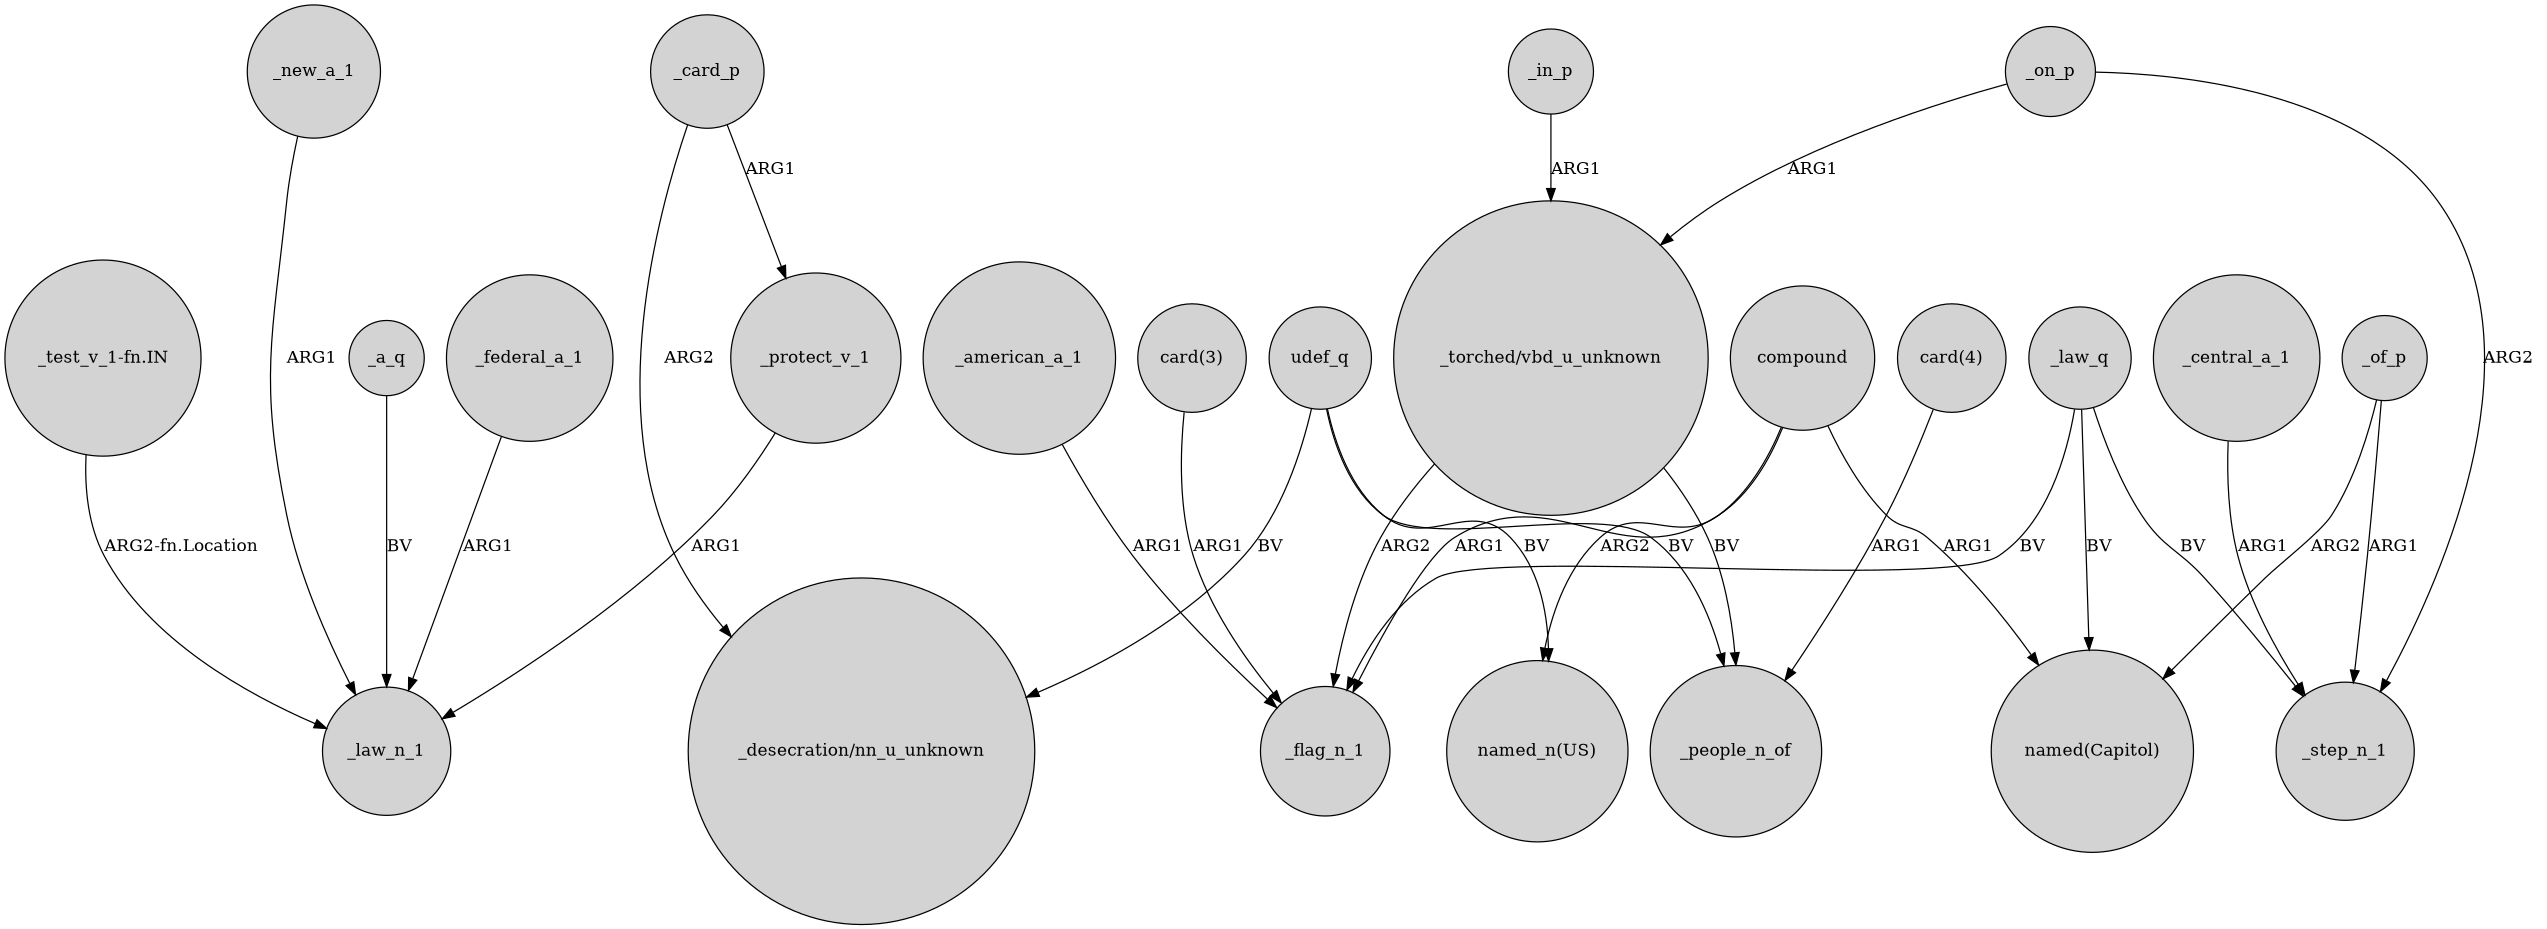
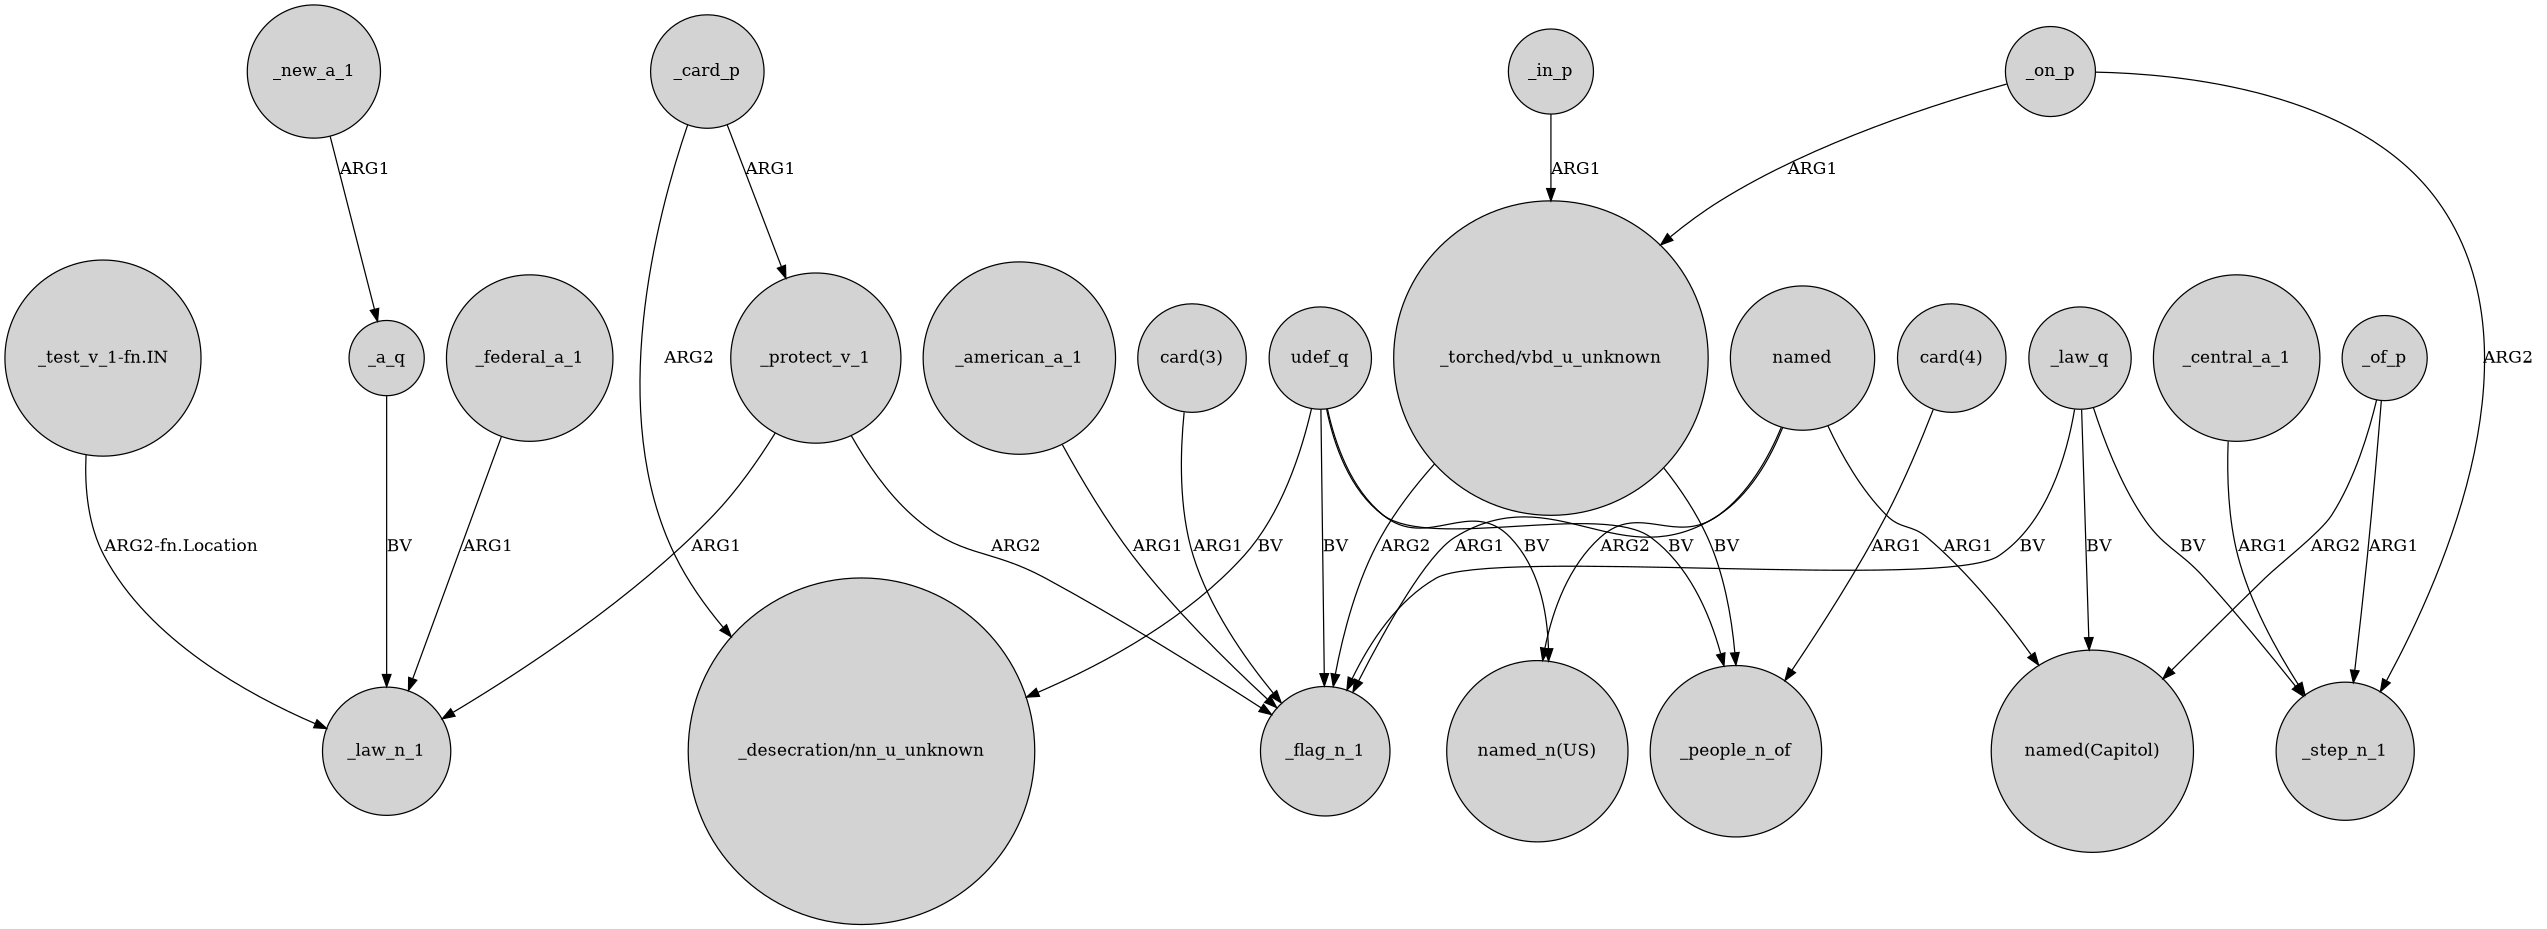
(1803, 358) -> (1803, 358)
(272, 415) -> (352, 223)
none -> (1323, 541)
none -> (1046, 579)
